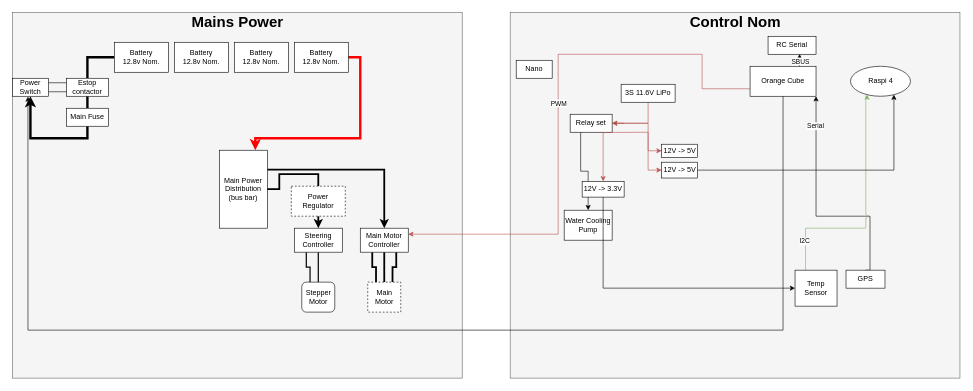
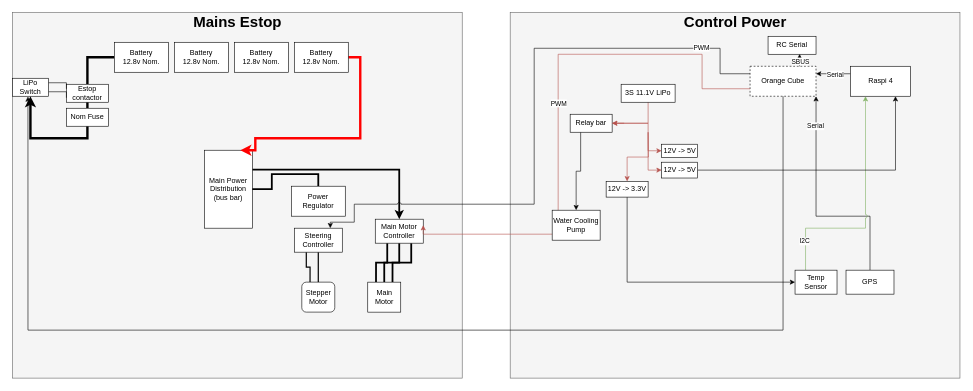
(238, 21) -> (238, 21)
(736, 21) -> (736, 21)
none -> (707, 48)
(534, 69) -> none
none -> (835, 74)
(783, 81) -> (783, 81)
(881, 81) -> (881, 81)
(30, 87) -> (30, 87)
(87, 87) -> (87, 93)
(648, 93) -> (648, 93)
(87, 117) -> (87, 117)
(591, 123) -> (591, 123)
(243, 189) -> (228, 189)
(603, 189) -> (627, 189)
(318, 201) -> (318, 201)
(318, 219) -> none
(588, 225) -> (576, 225)
(384, 240) -> (399, 231)
(866, 279) -> (870, 282)
(816, 288) -> (816, 282)
(384, 297) -> (384, 297)
